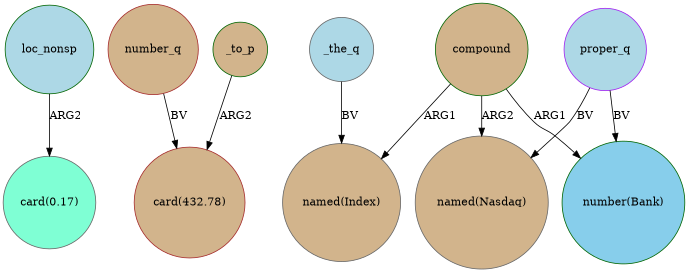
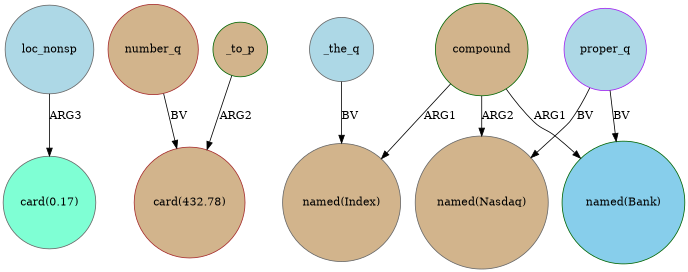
(49, 49) -> (49, 49)
(66, 116) -> (66, 116)
(623, 203) -> (623, 203)
